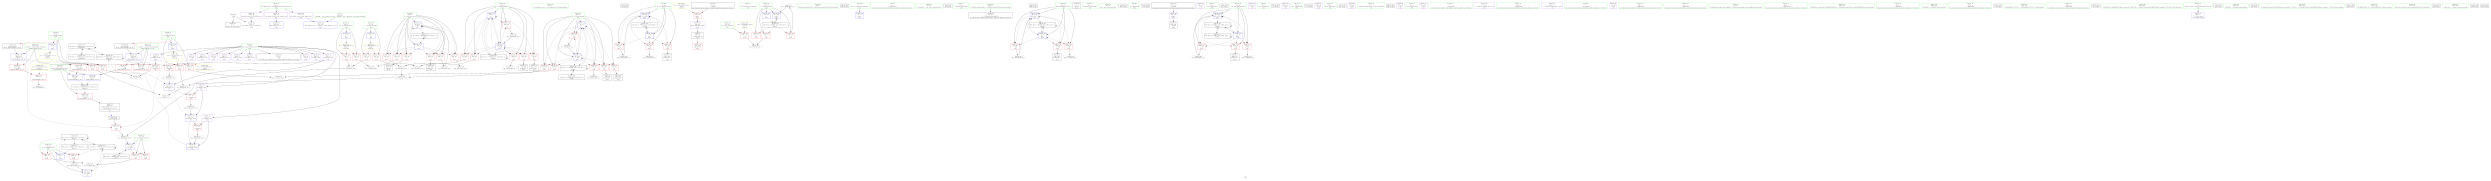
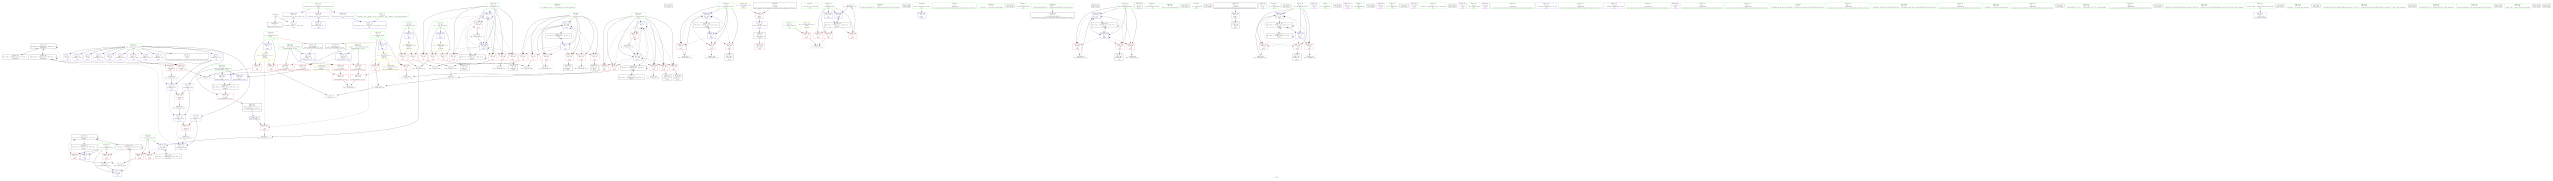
none -> (358, 77)
